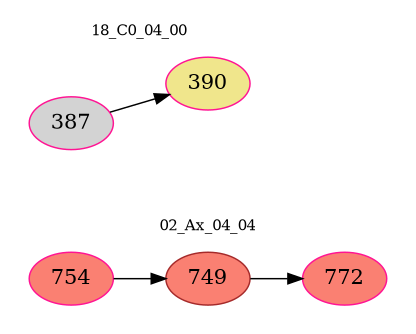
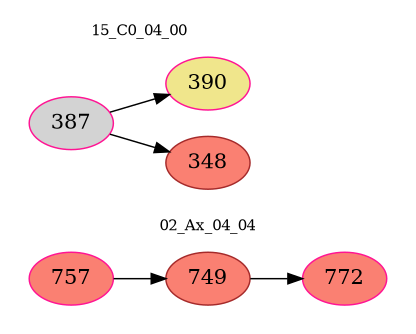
(140, 32) -> (140, 32)
none -> (208, 163)
(71, 279) -> (71, 279)
